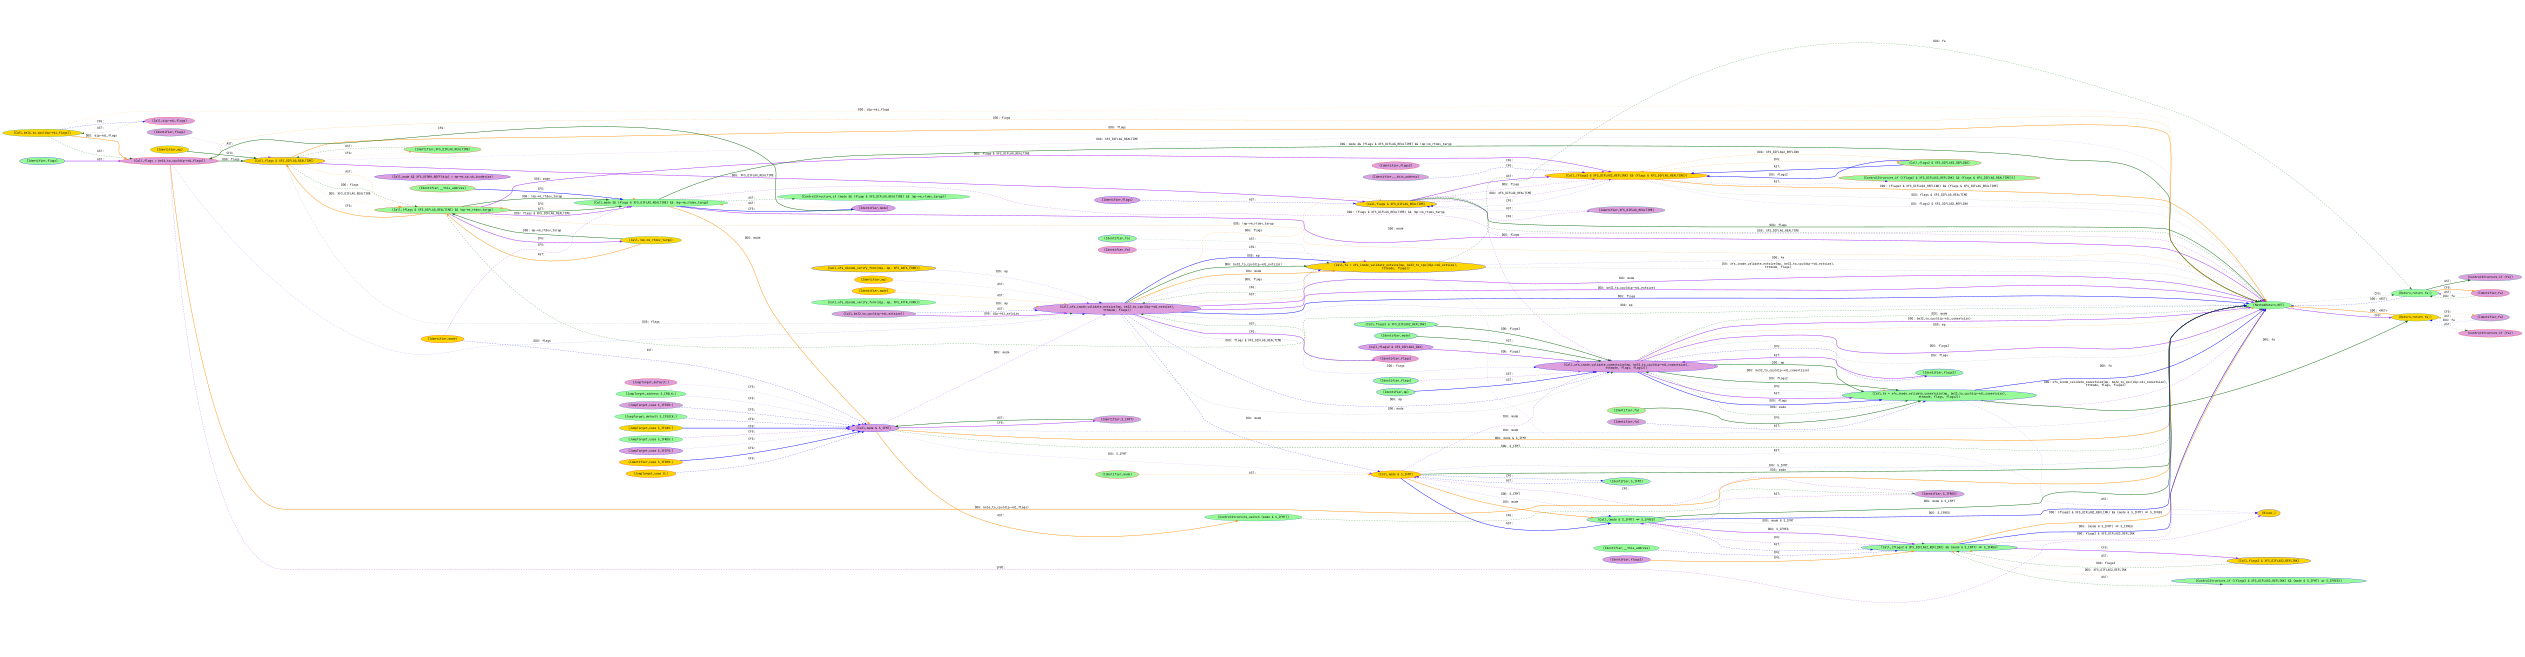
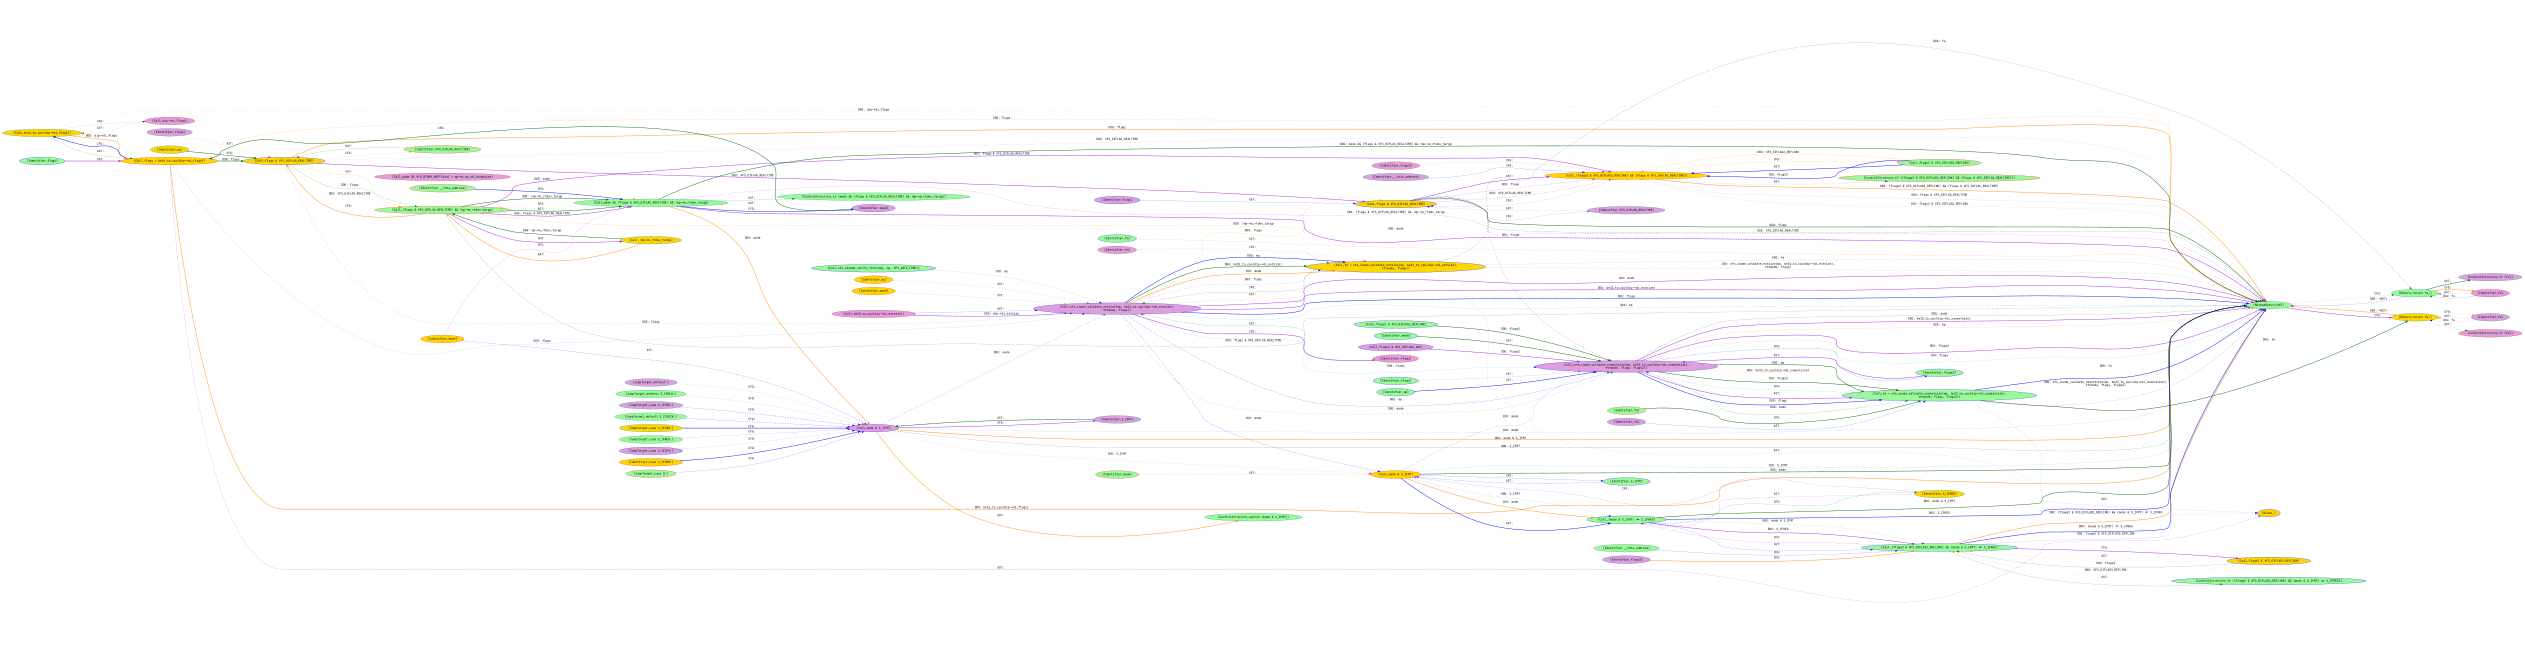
(101, 124) -> (101, 124)
none -> (94, 146)
(170, 161) -> (170, 161)
(443, 177) -> (443, 177)
(874, 268) -> (874, 268)
(874, 302) -> none
(874, 314) -> (874, 314)
(651, 382) -> (651, 382)
(651, 474) -> (651, 474)
(1939, 494) -> (1939, 494)
(1610, 511) -> (1781, 505)
(1002, 568) -> (1002, 568)
